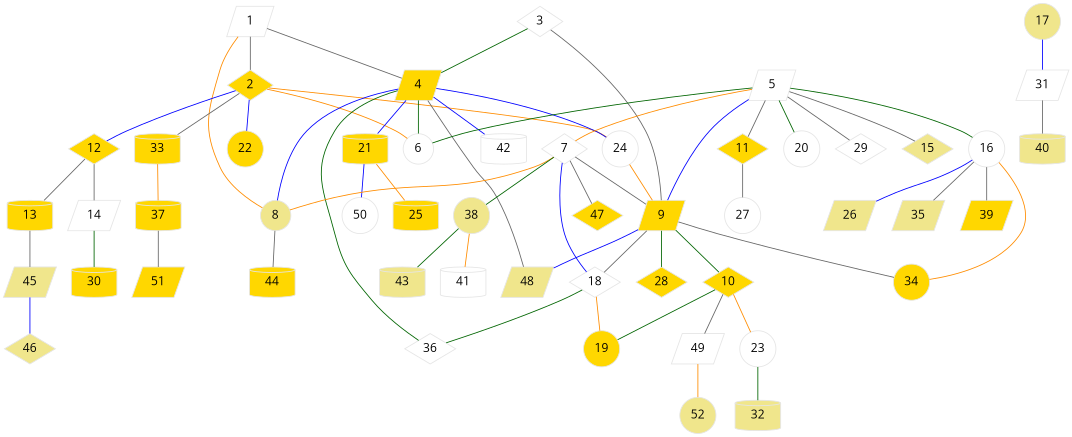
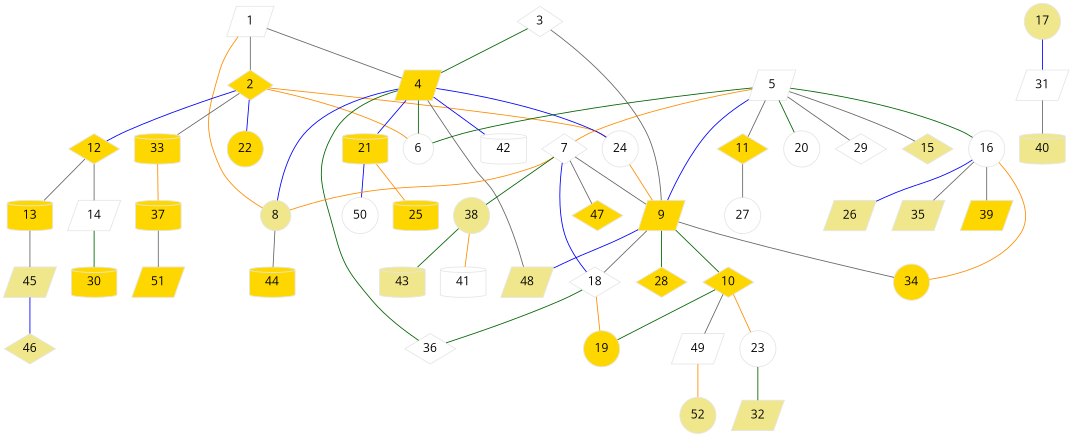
(758, 415) -> (758, 415)
